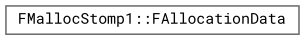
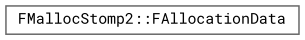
(152, 20) -> (152, 20)
